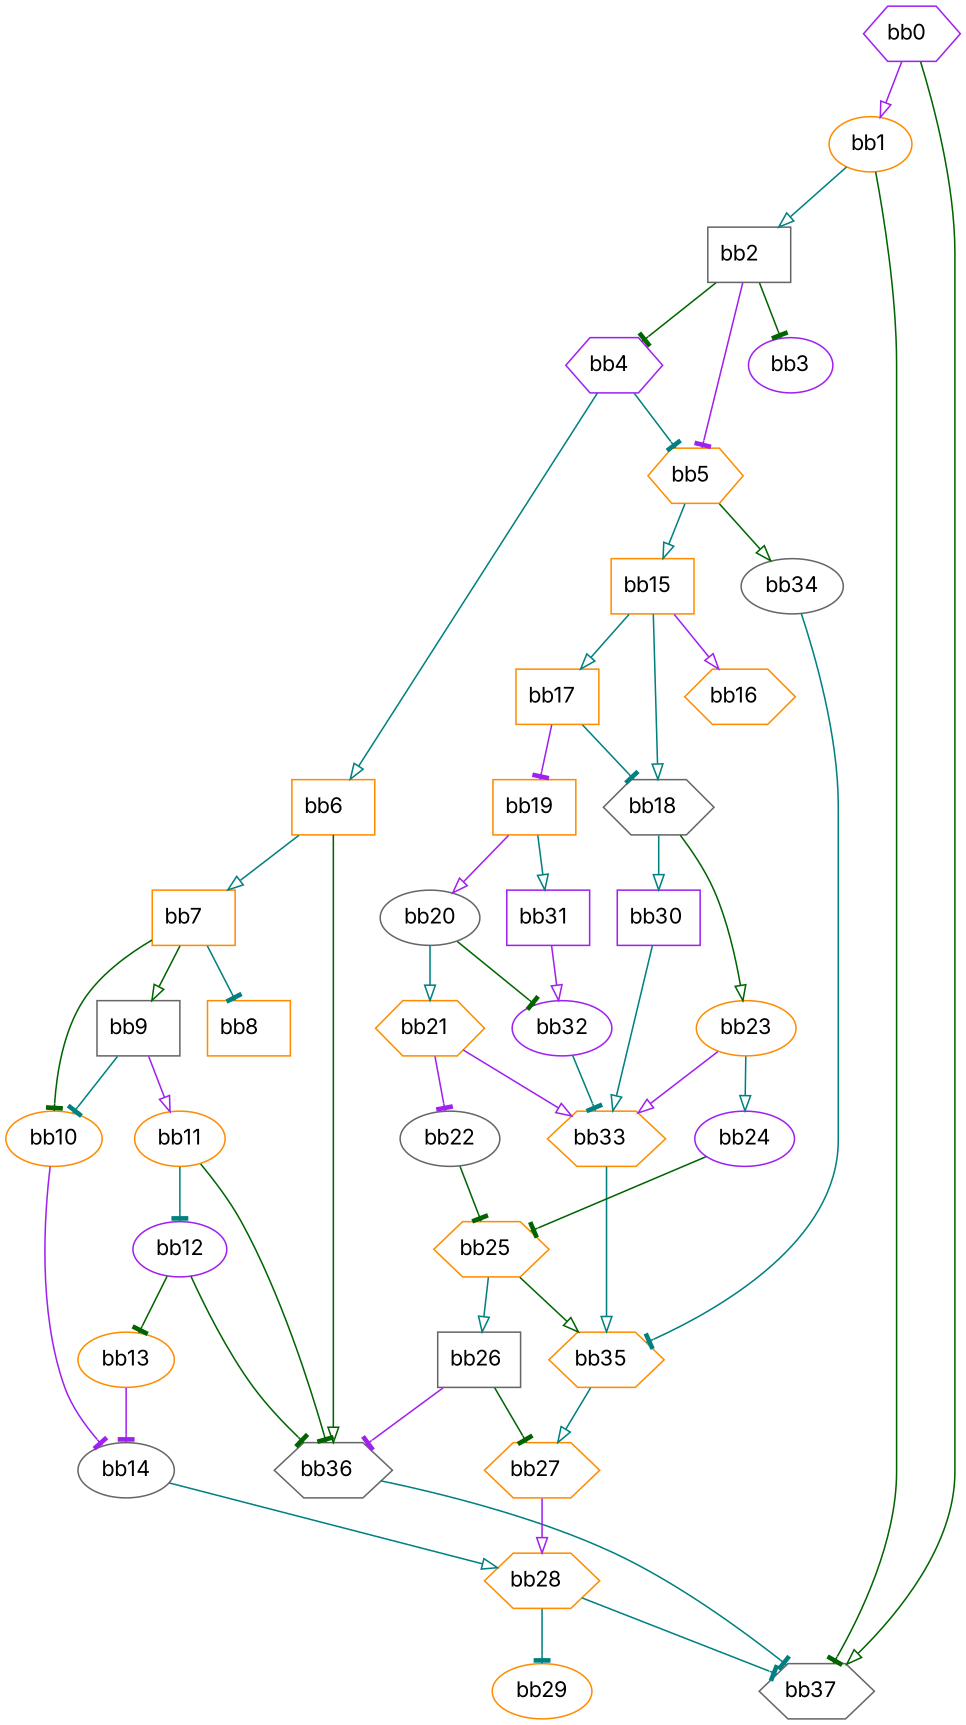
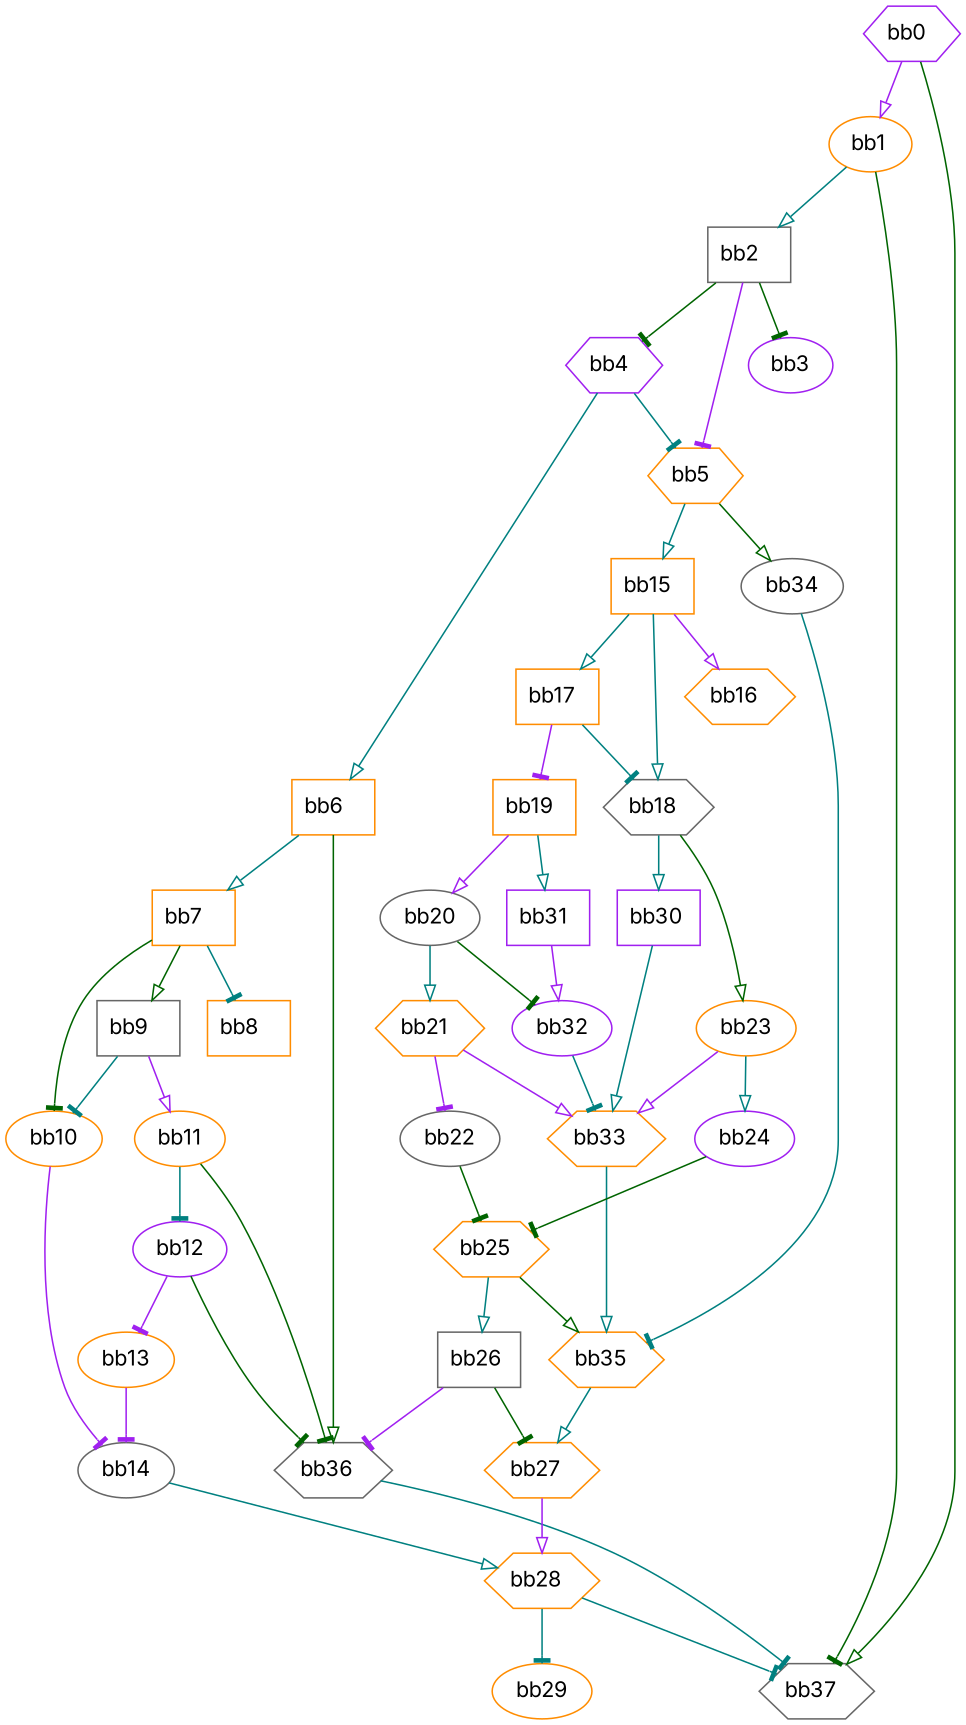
(155, 1301) -> (155, 1301)
